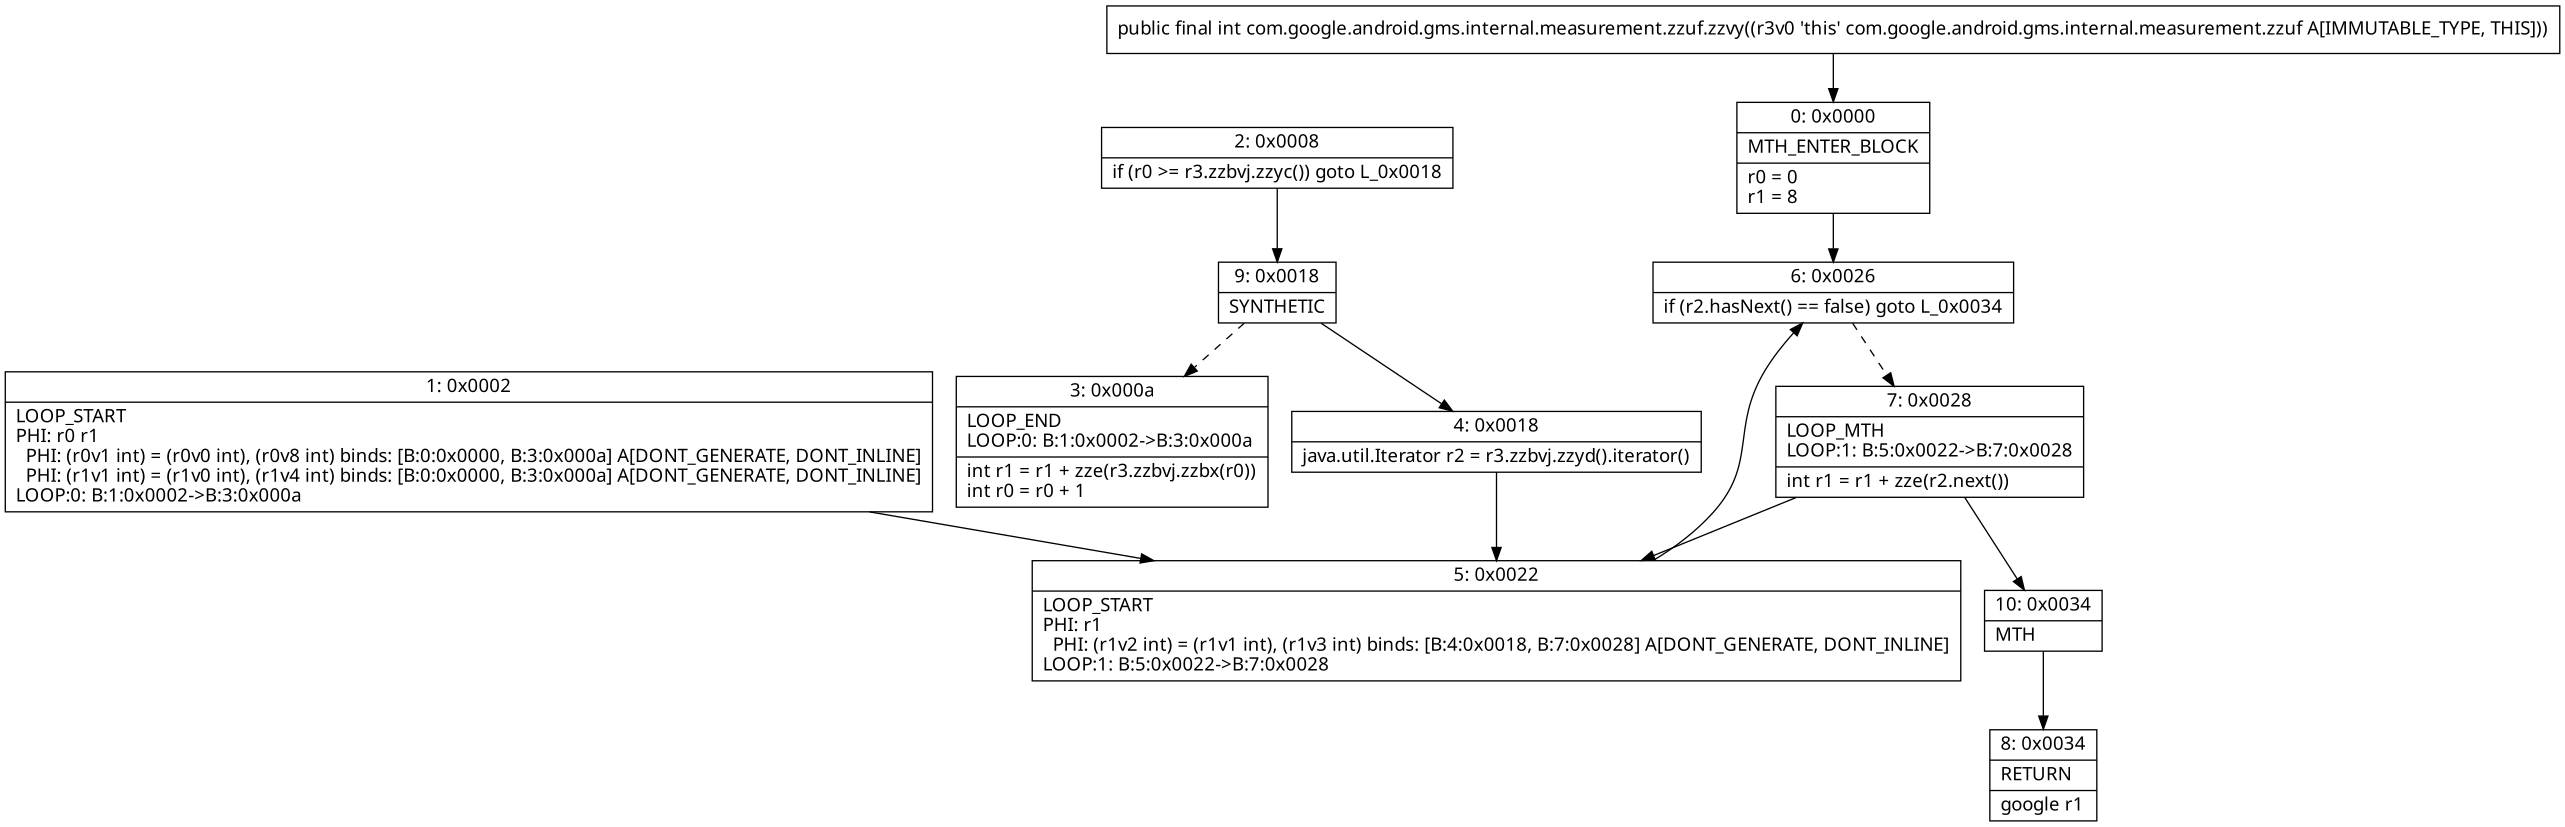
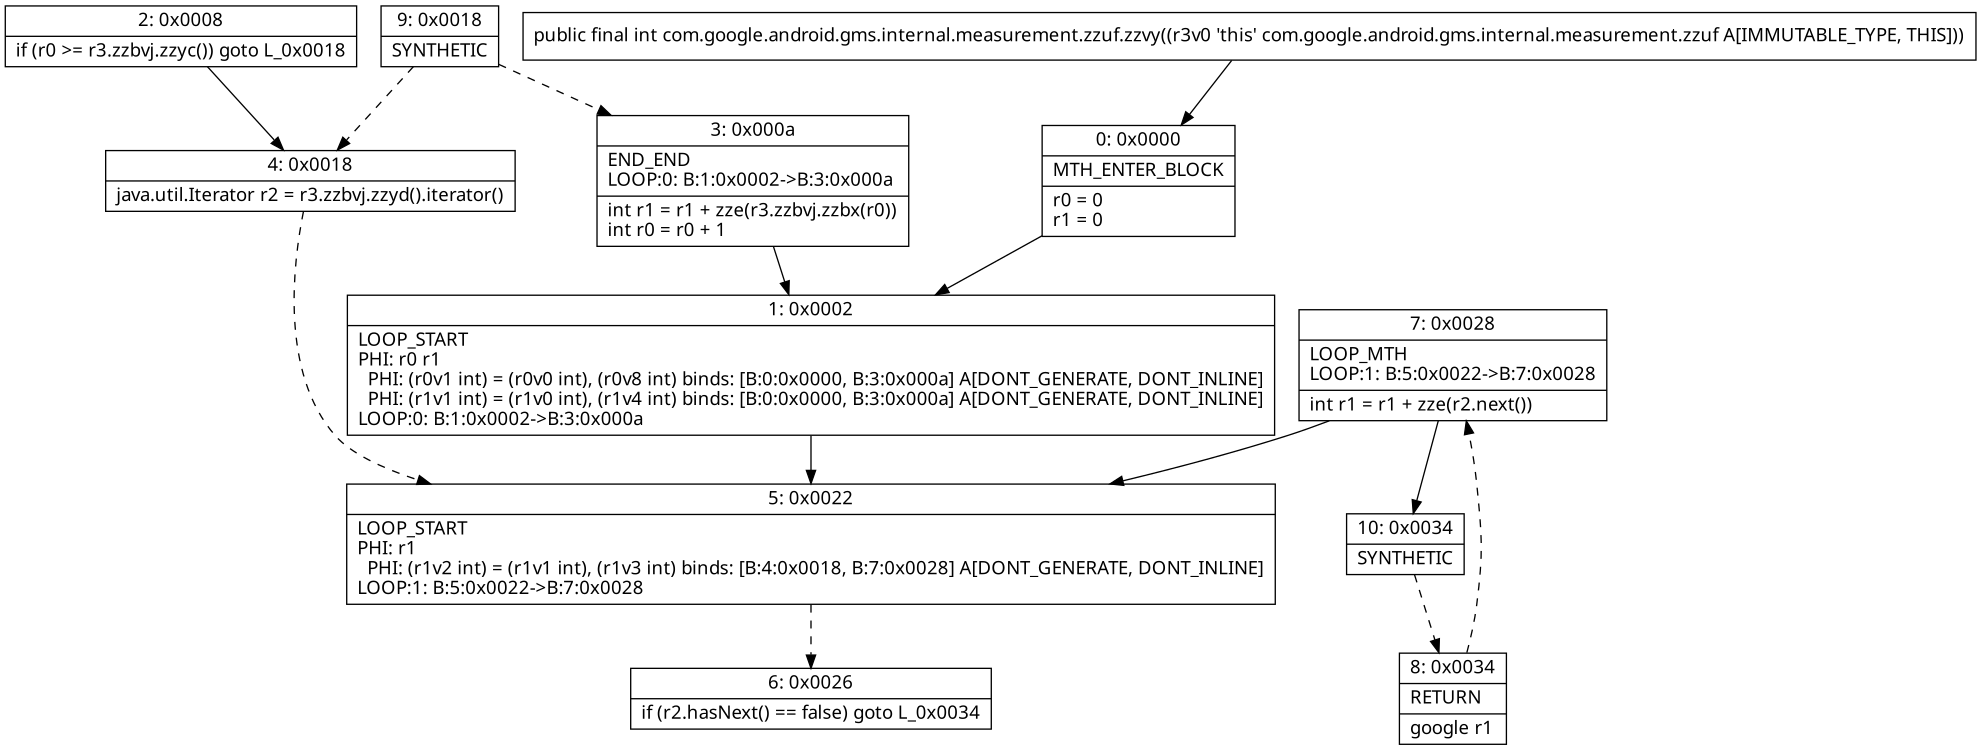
(1773, 197) -> (1078, 221)
(1277, 218) -> (241, 103)
(1833, 231) -> (995, 262)
none -> (779, 264)
(1870, 349) -> (1481, 544)
(1381, 363) -> (380, 103)
(1015, 421) -> (650, 160)
(1741, 458) -> (811, 630)
(1497, 510) -> (304, 374)
(2016, 635) -> (1405, 559)
(2043, 684) -> (1425, 607)
